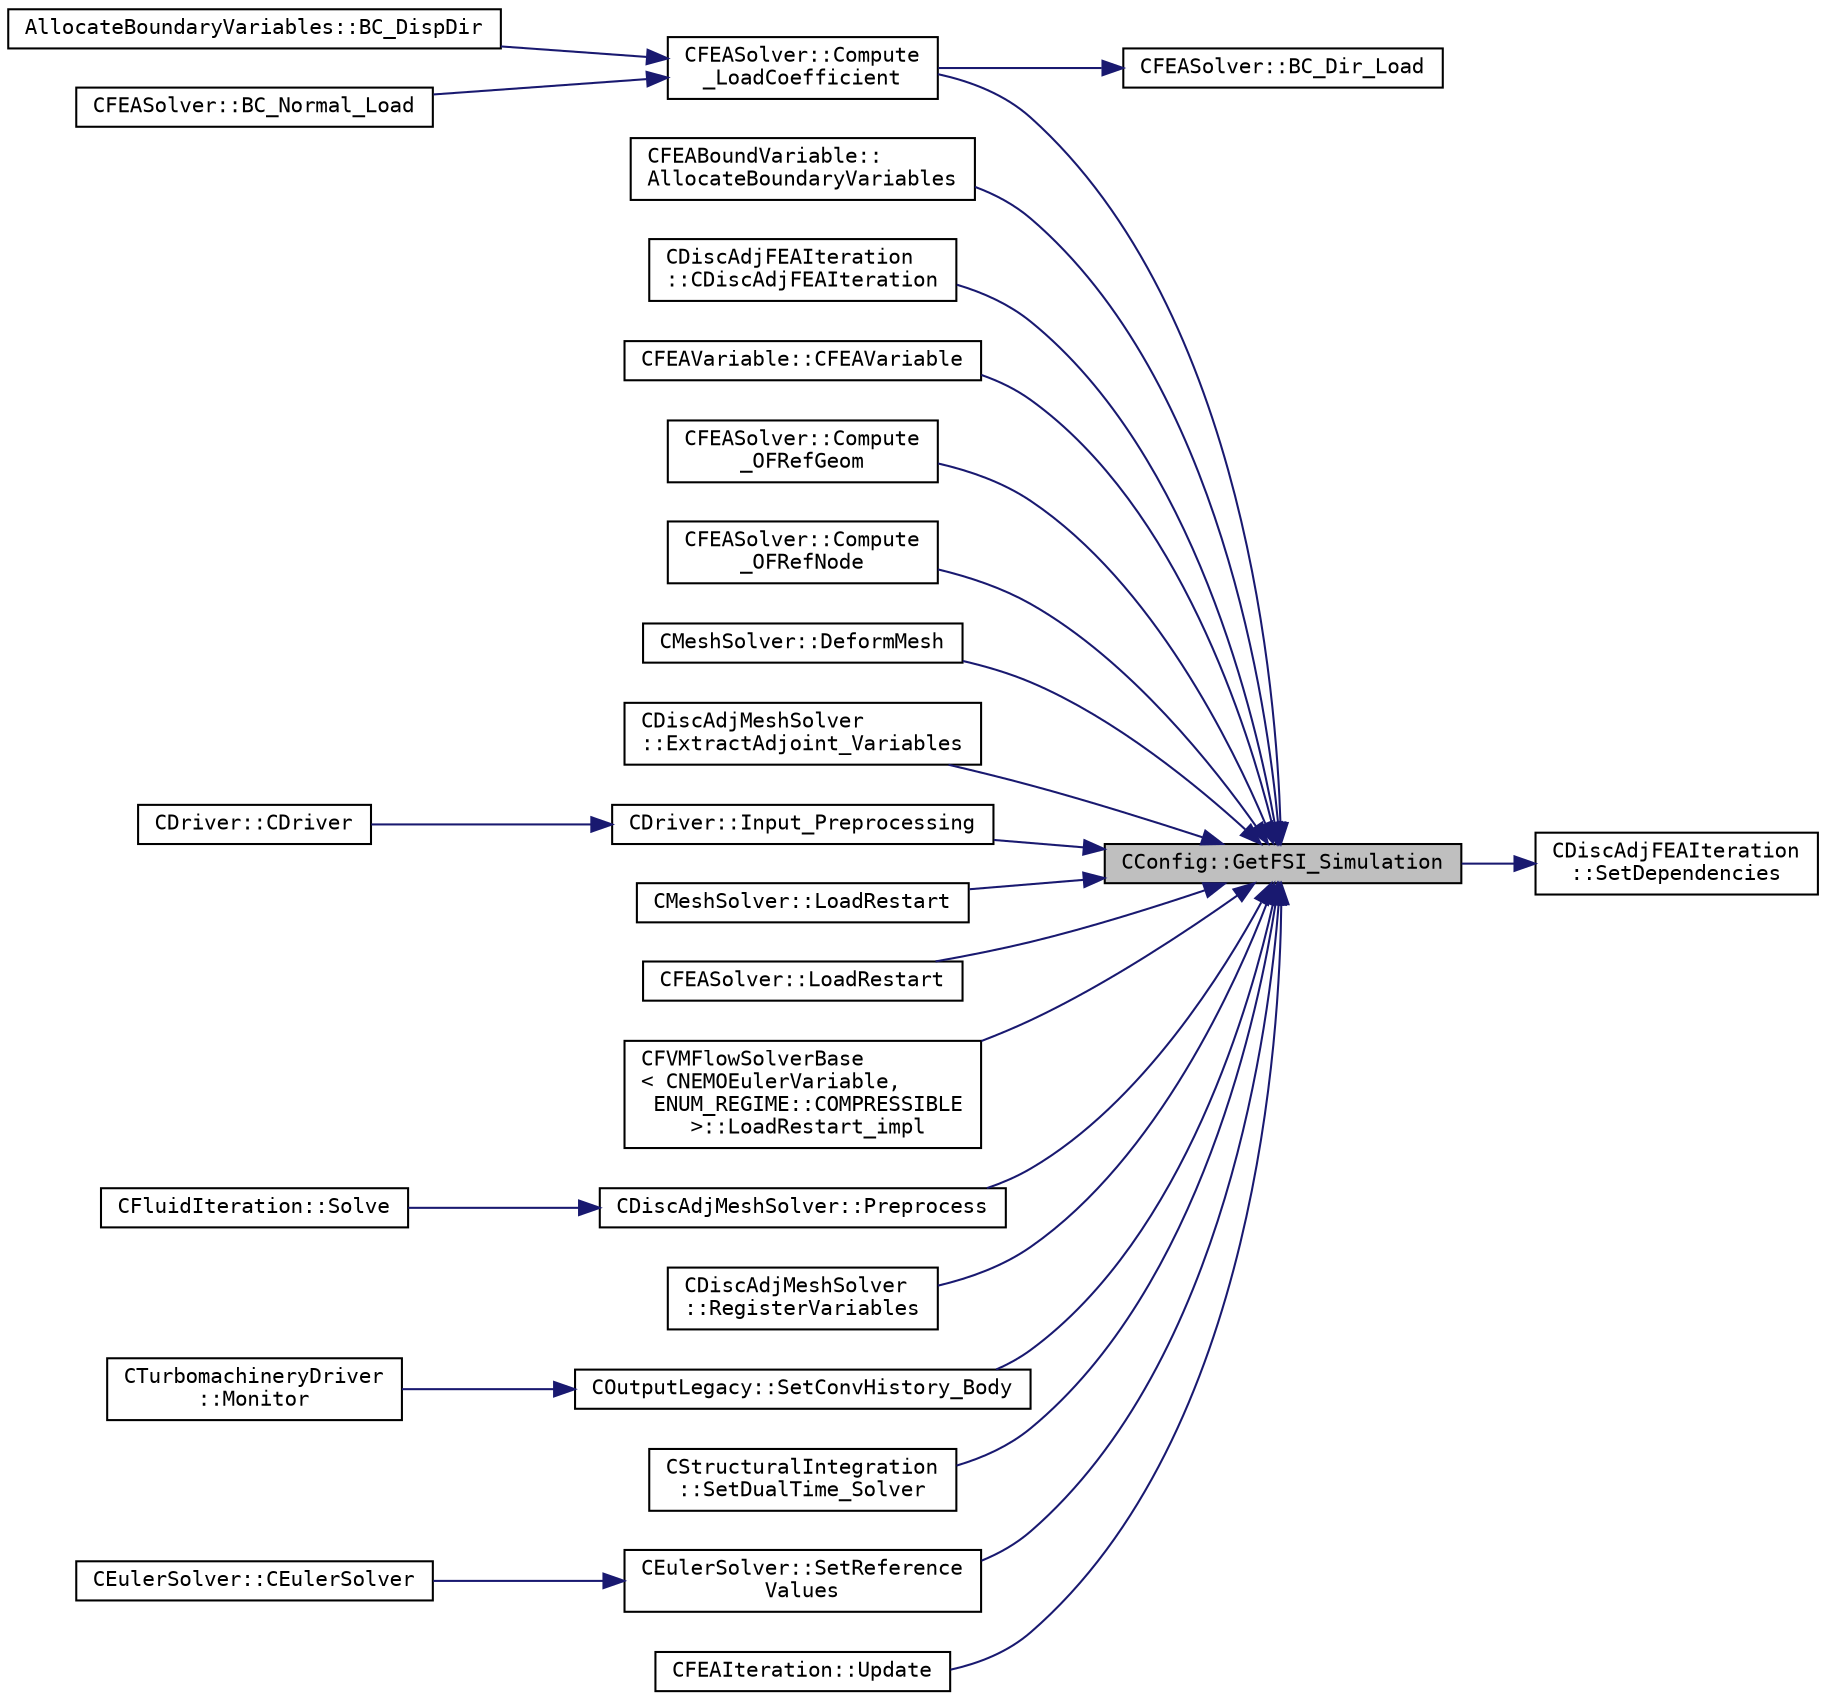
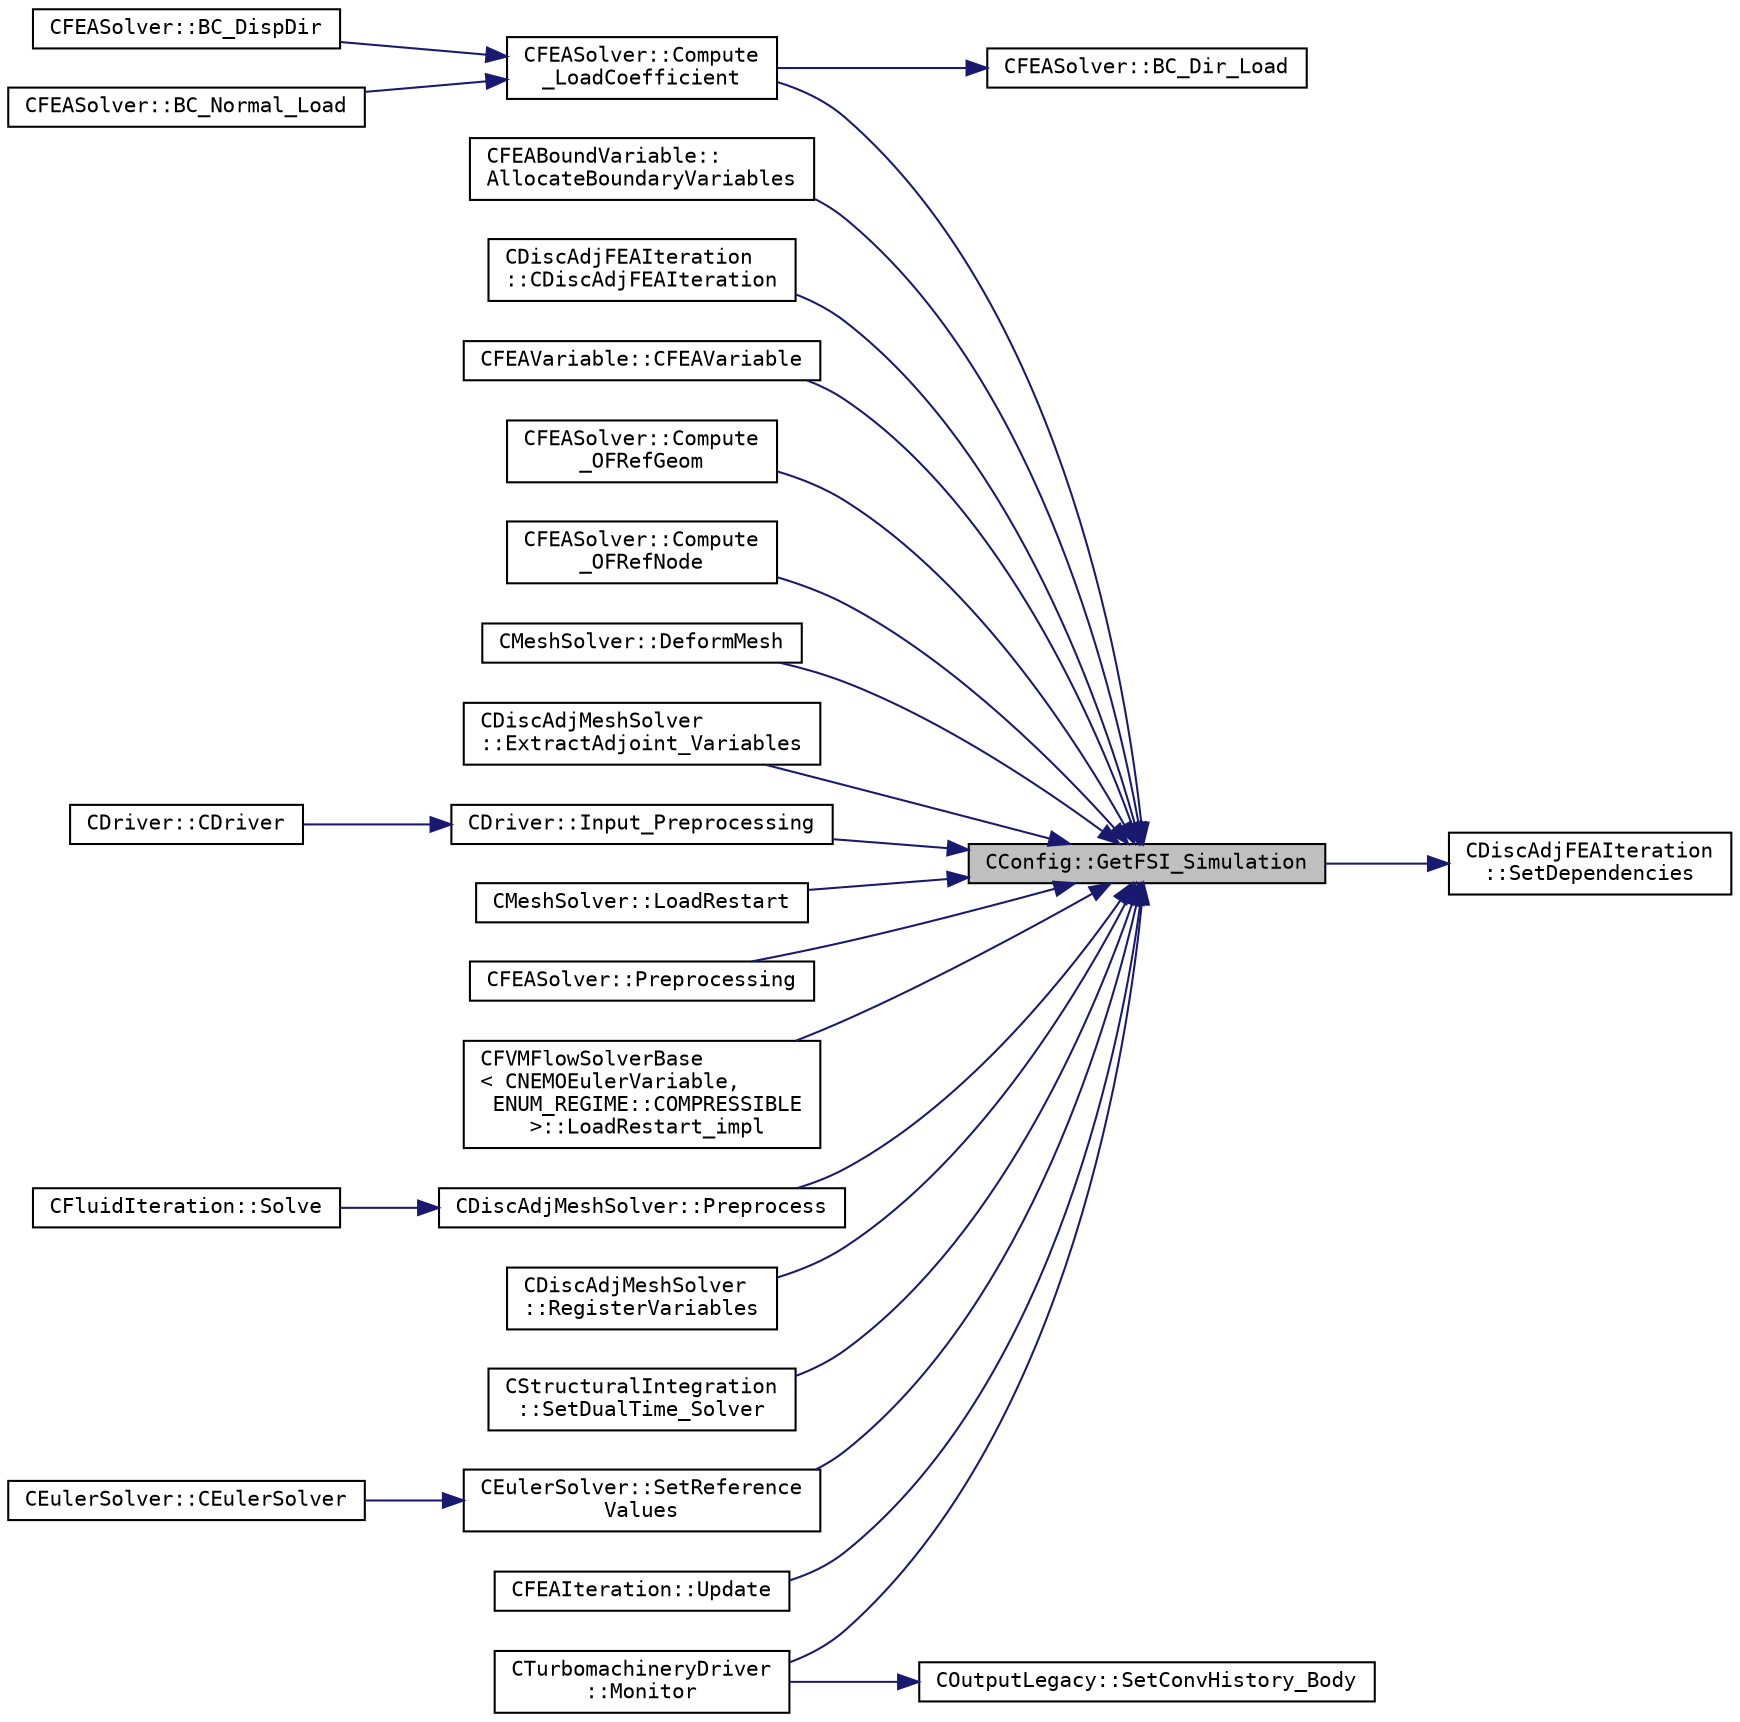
(255, 29) -> (187, 29)
(803, 981) -> (642, 981)
(1179, 1165) -> (1044, 1324)
